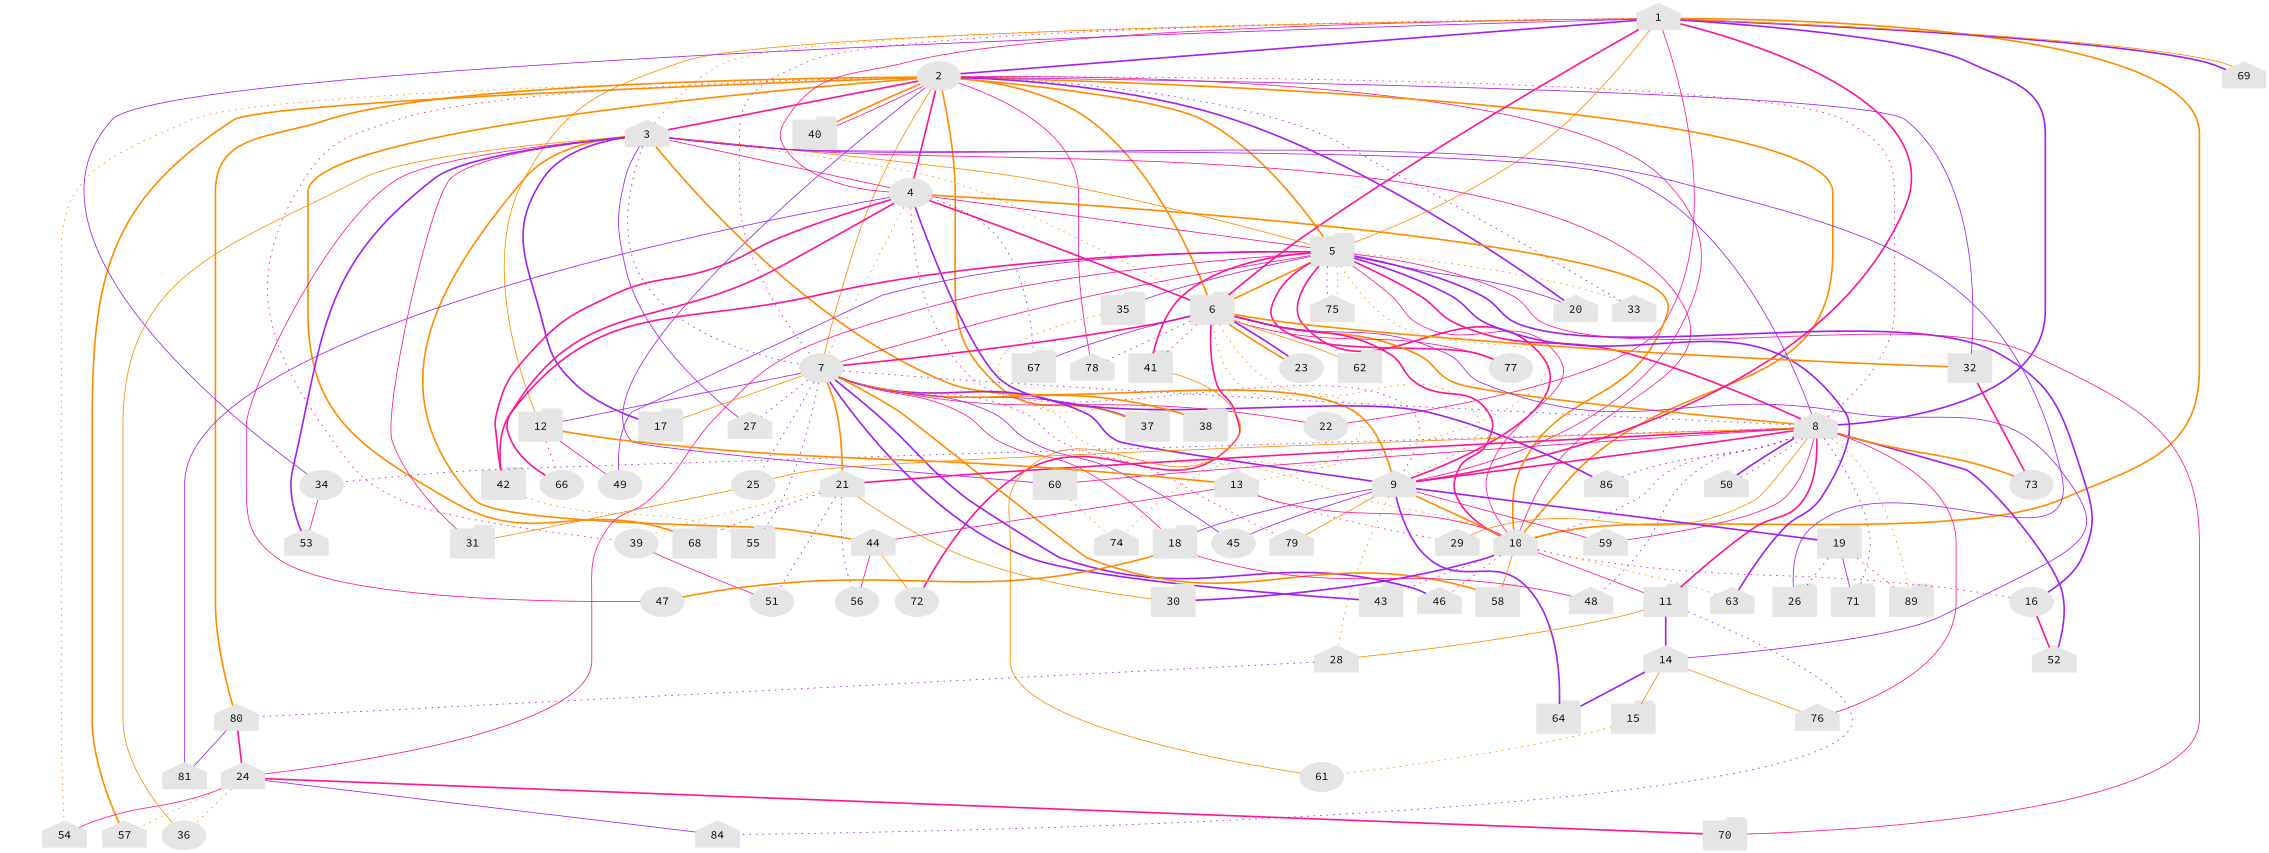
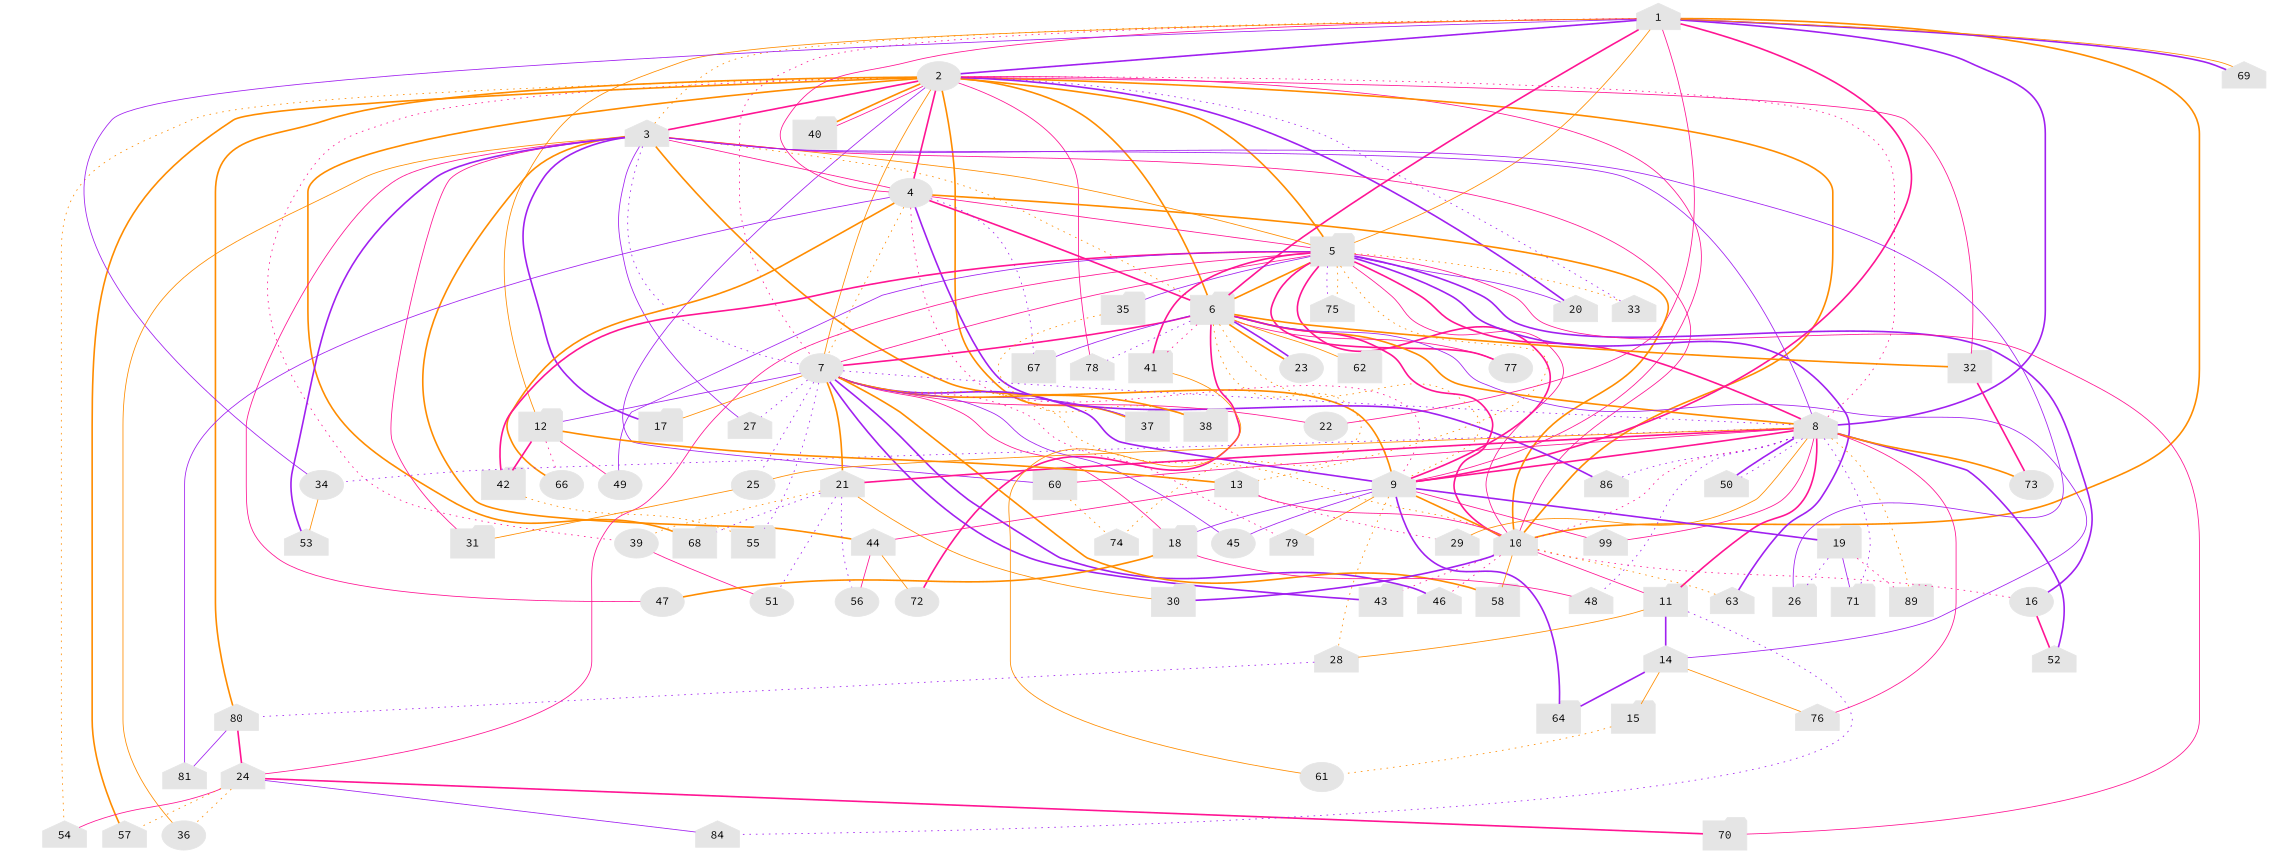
(1829, 107) -> (1829, 107)
(656, 281) -> (525, 452)
(657, 312) -> (657, 312)
(314, 515) -> (314, 515)
(1606, 543) -> (1606, 543)
